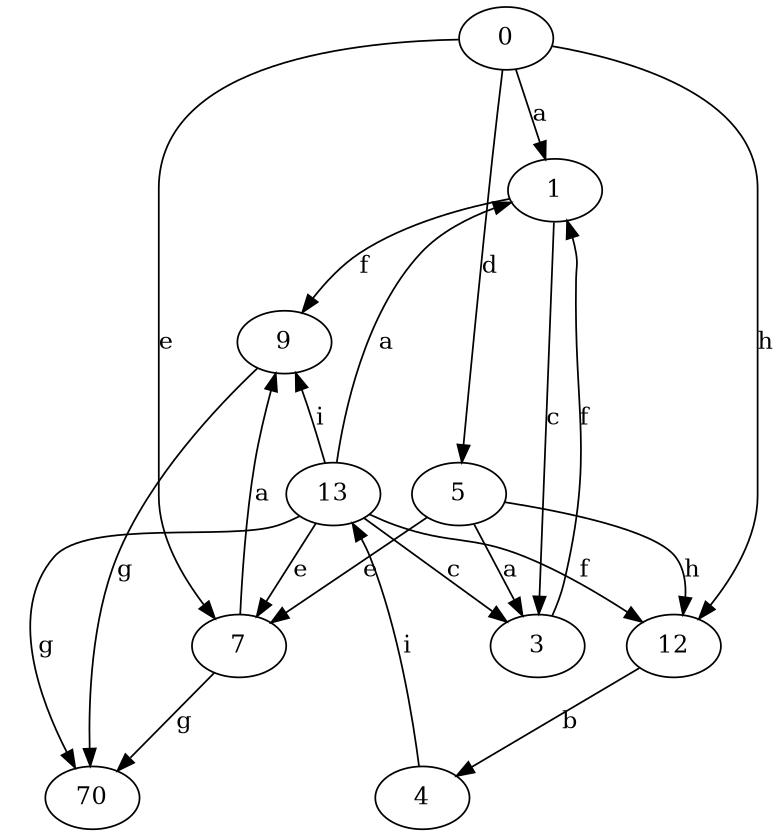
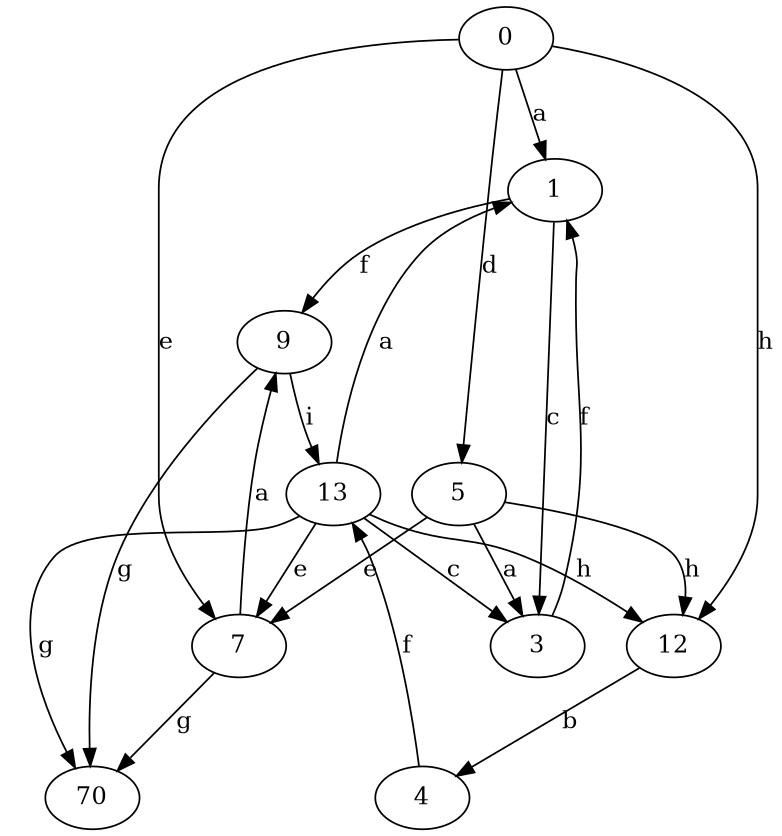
(314, 426) -> (299, 411)
(585, 570) -> (585, 570)
(408, 646) -> (408, 646)
